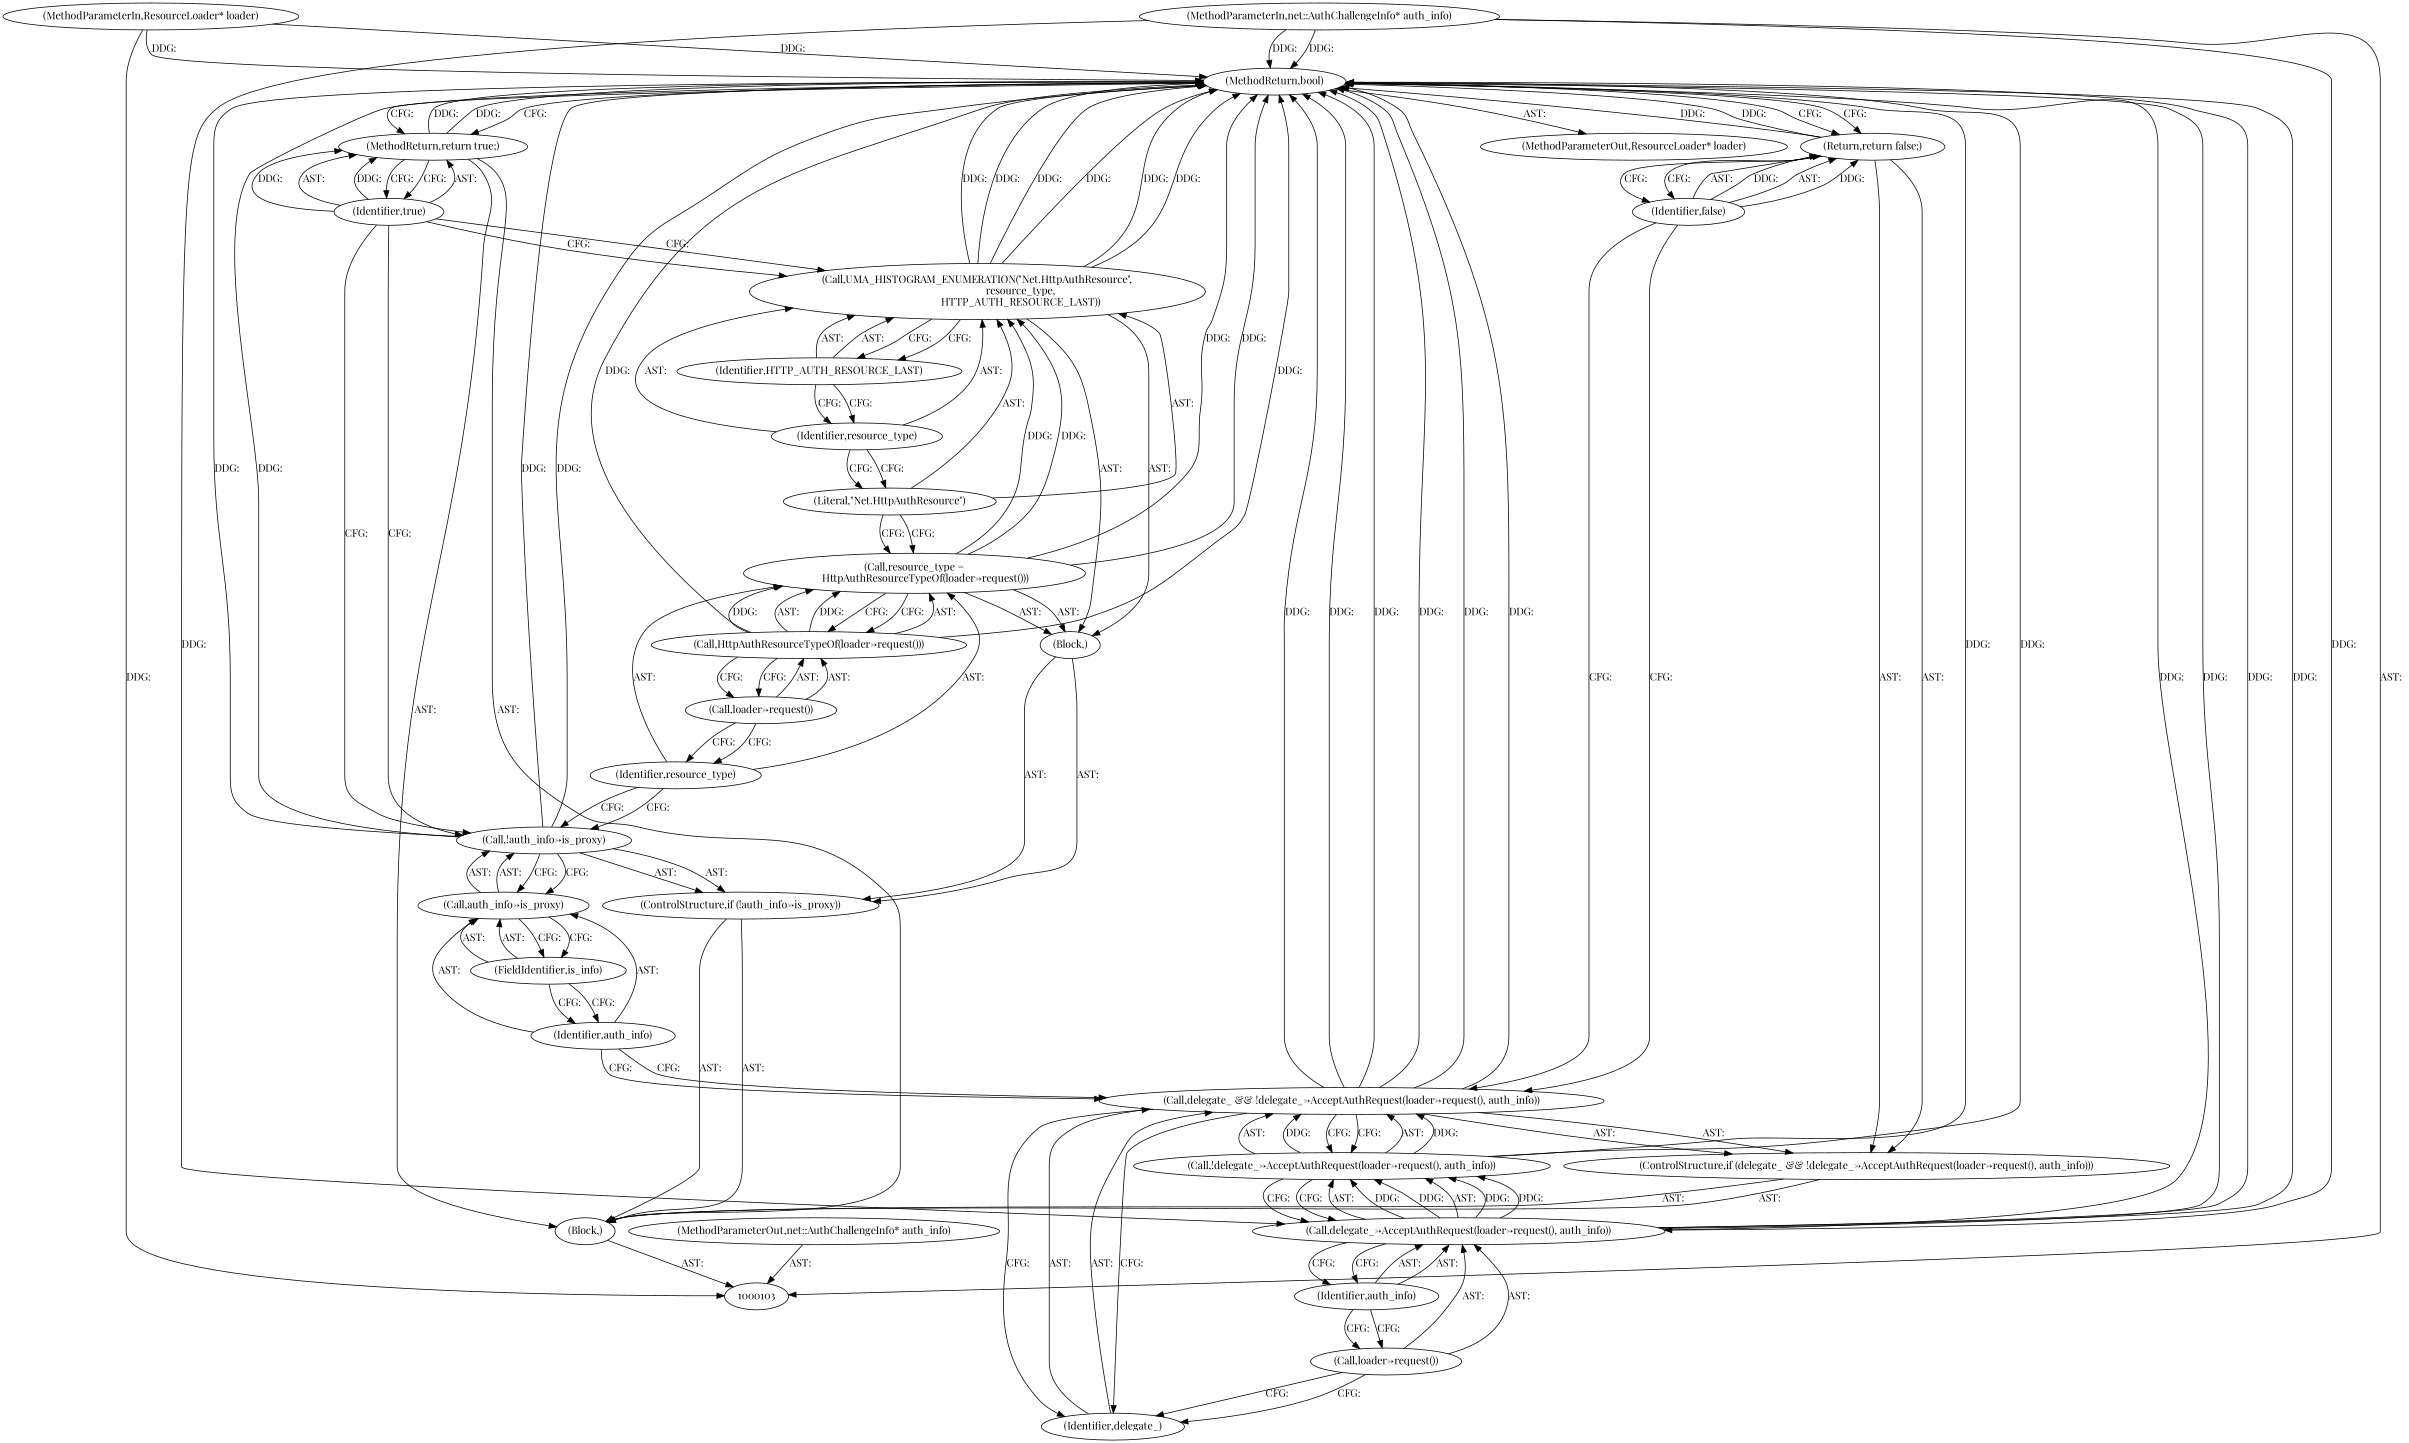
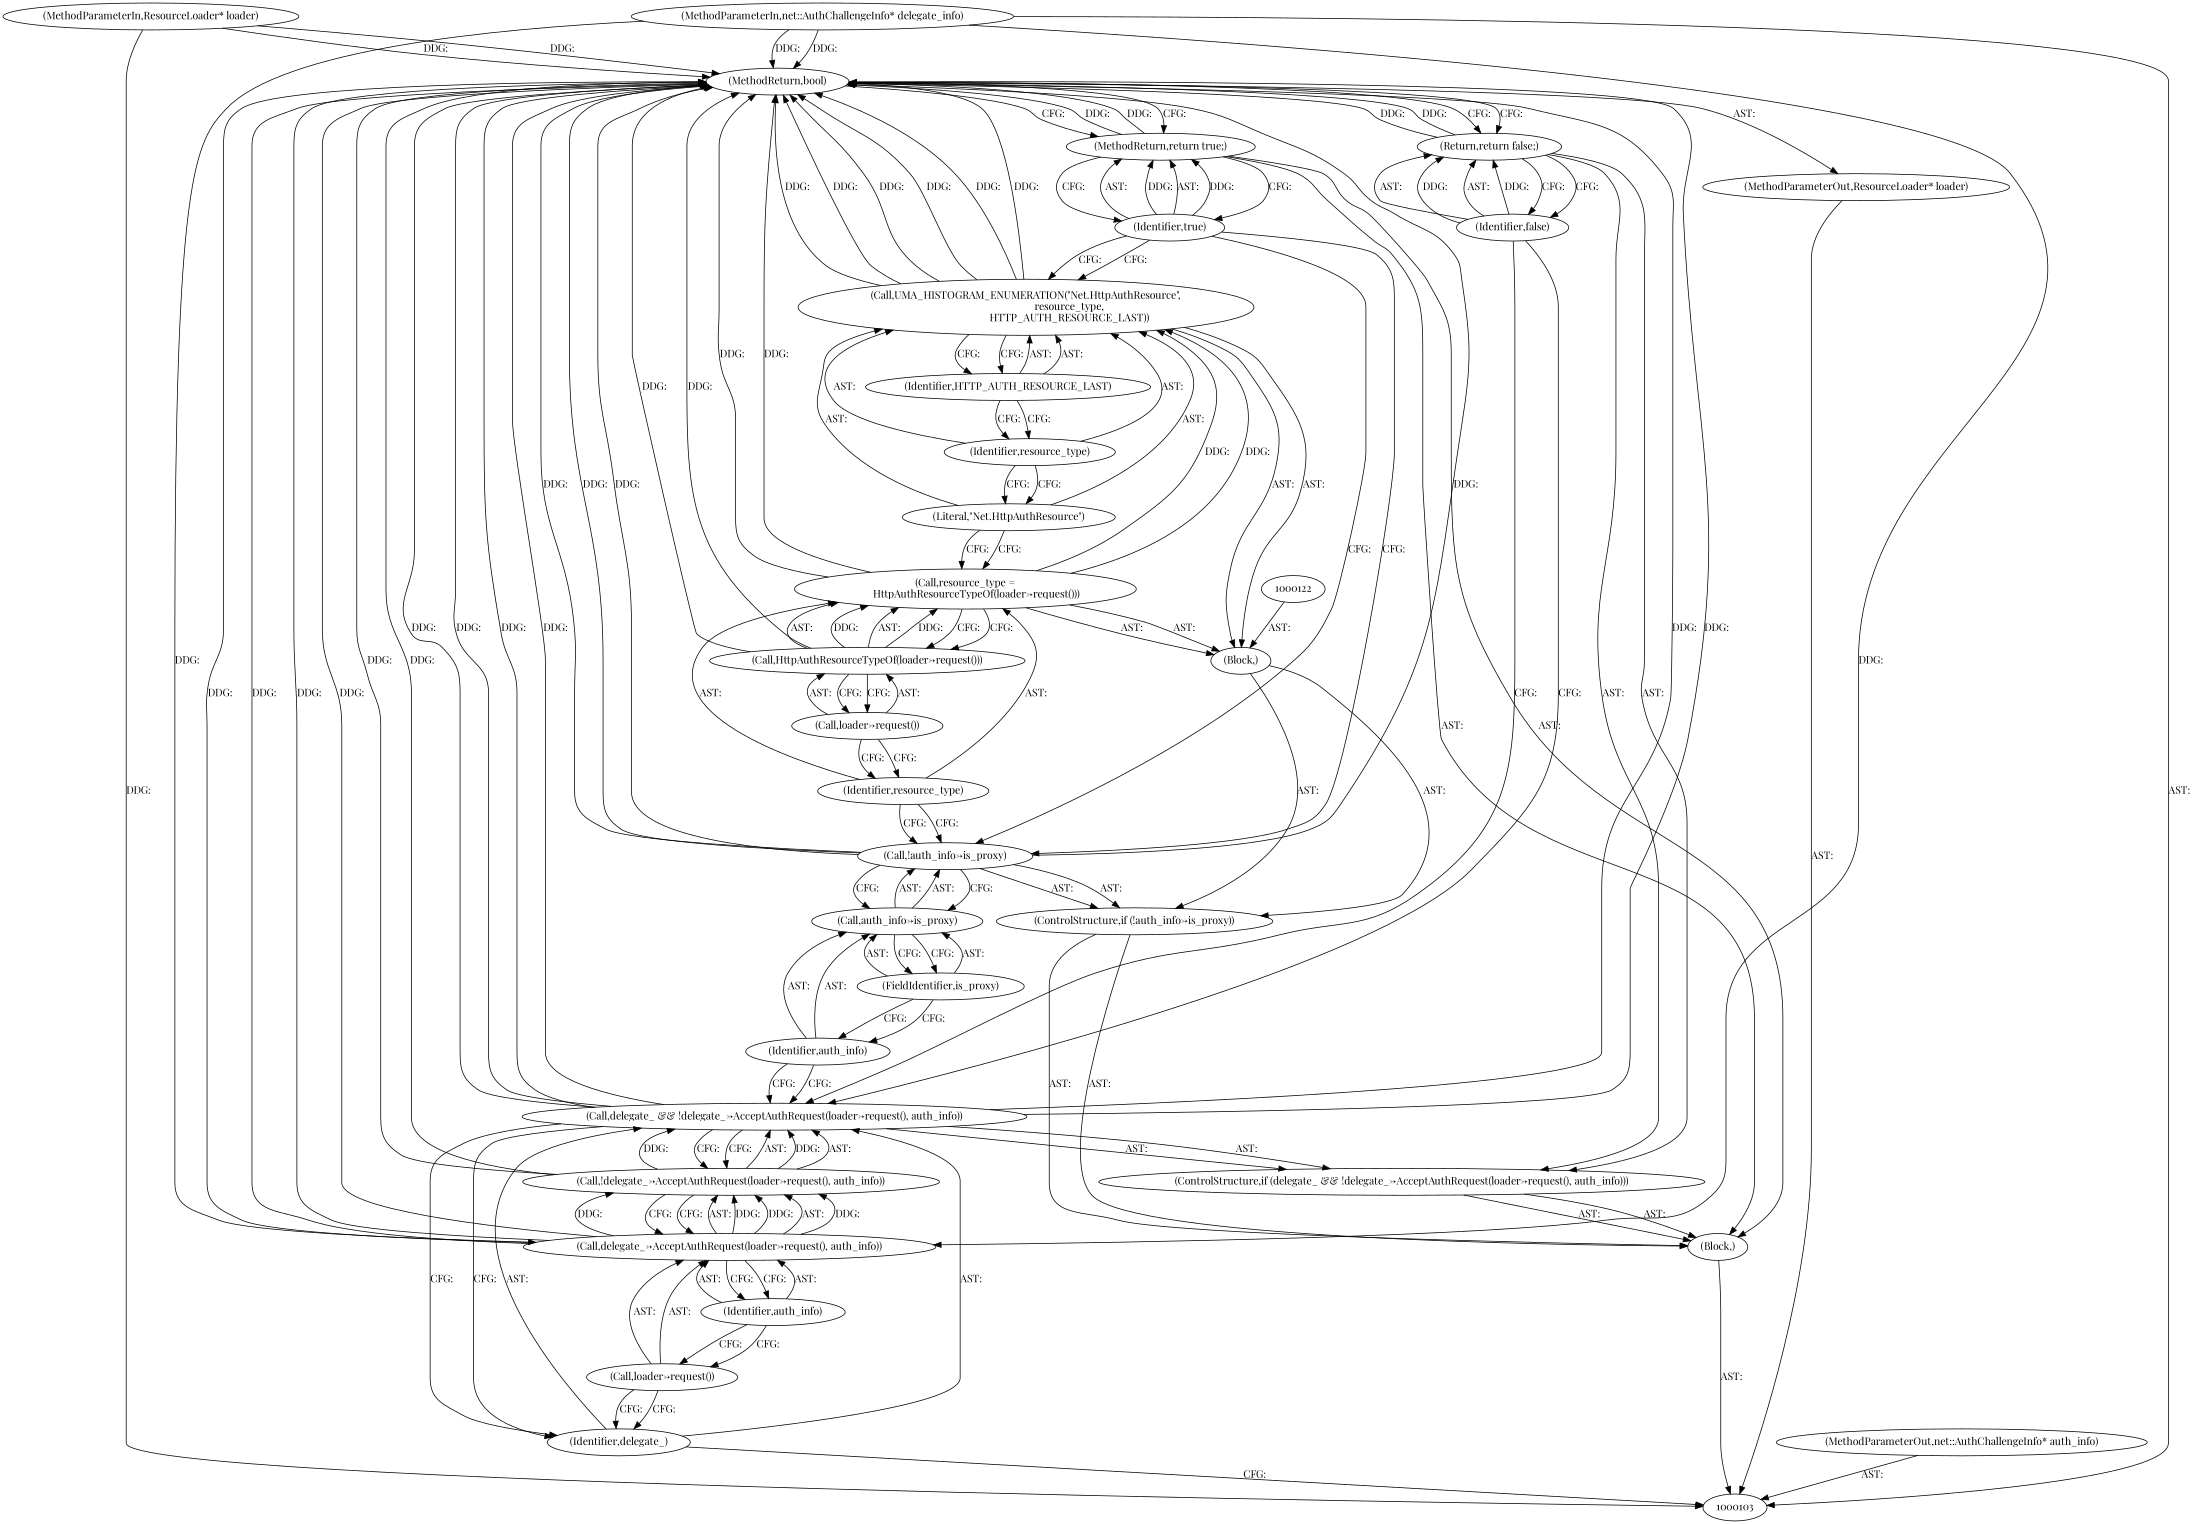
(1320, 16) -> (822, 16)
none -> (1293, 589)
none -> (1811, 843)
(548, 971) -> (941, 986)
none -> (1191, 1476)
